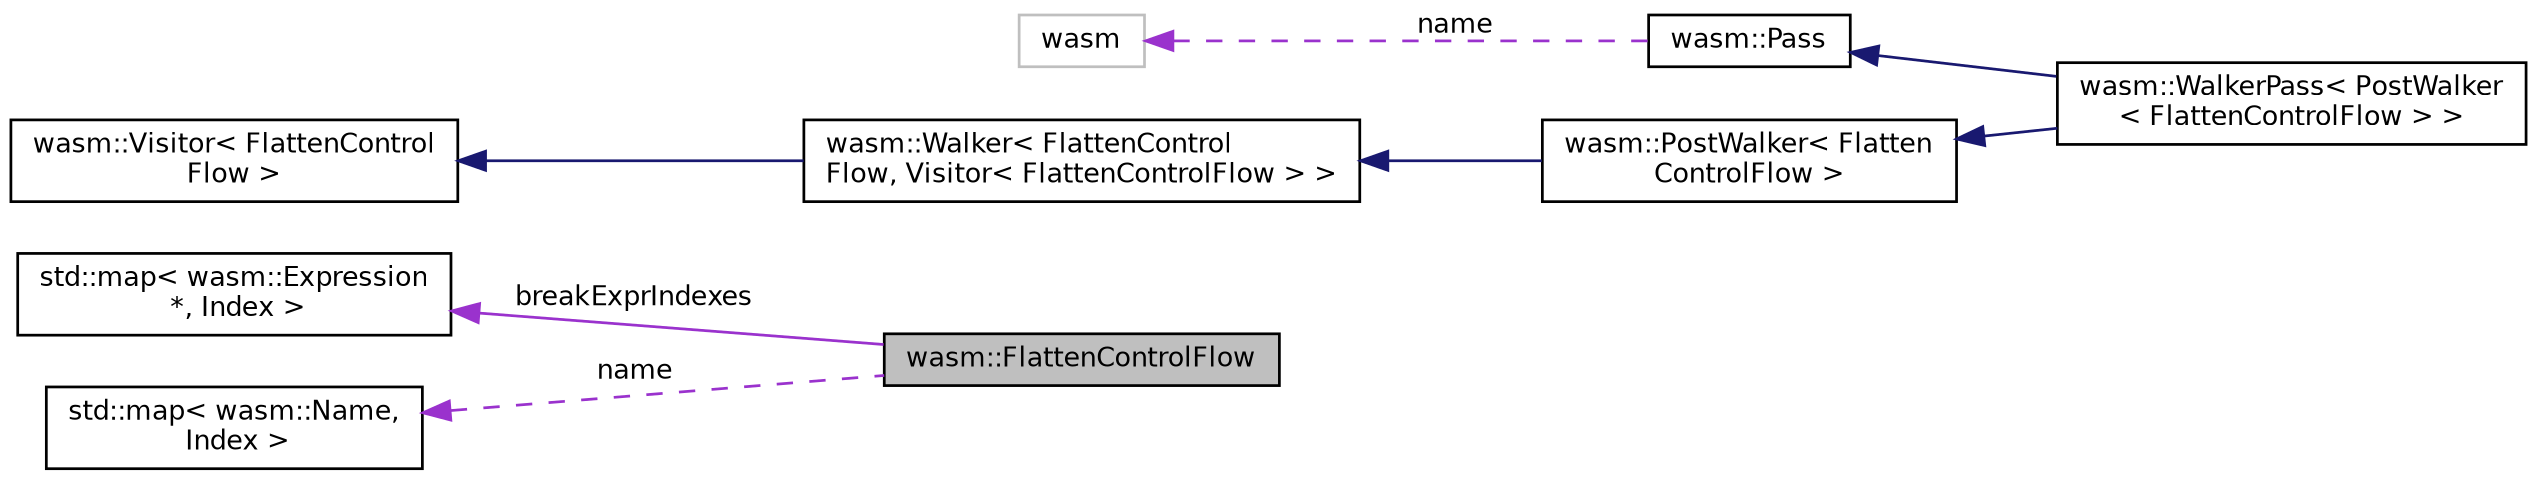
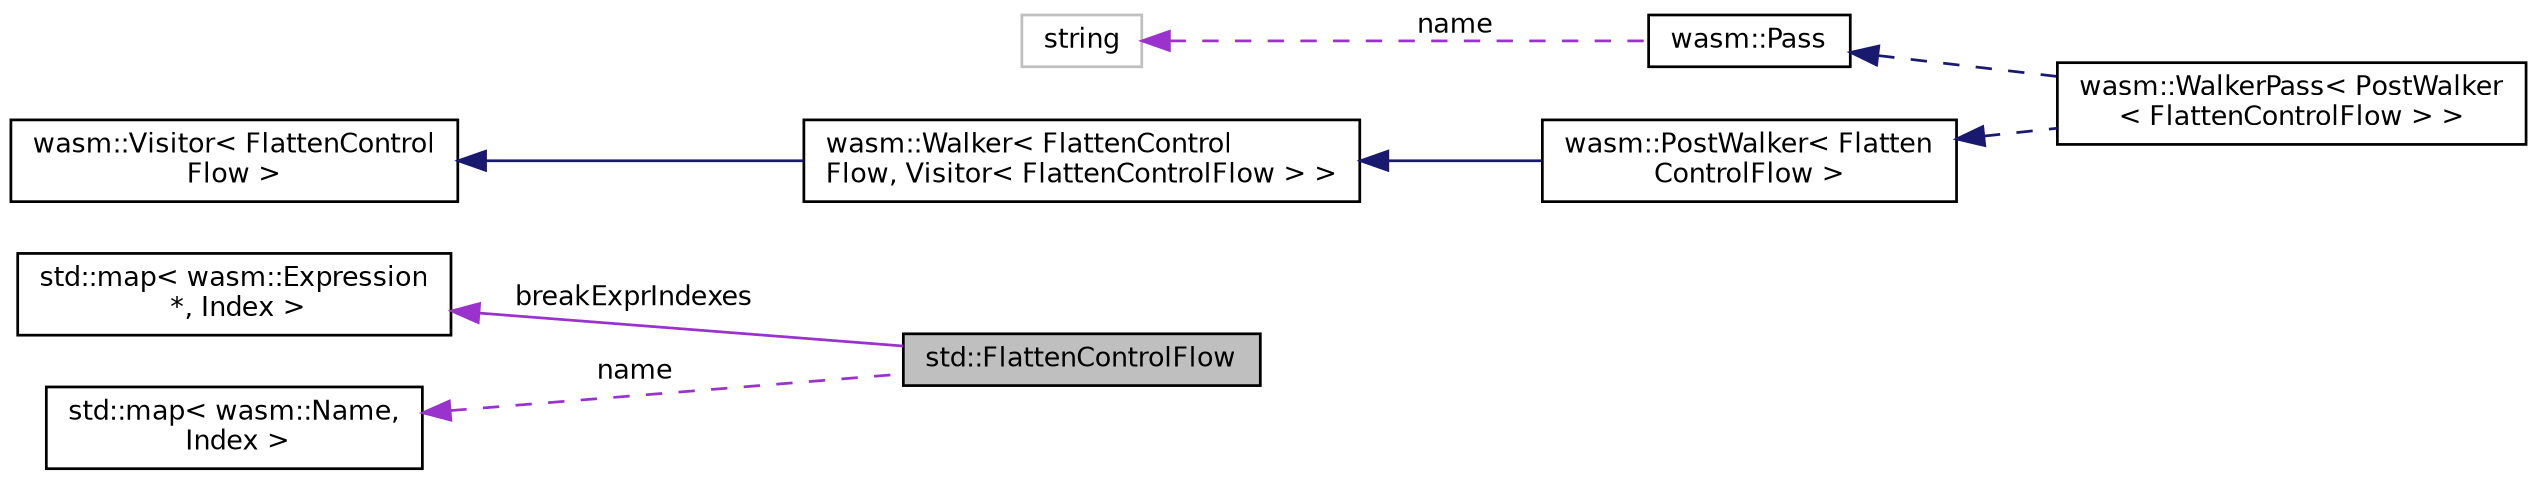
(1082, 41) -> (1082, 41)
(1967, 66) -> (1967, 66)
(2021, 132) -> (2021, 132)
(1082, 360) -> (1082, 360)
